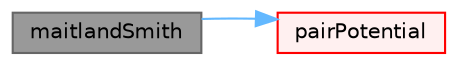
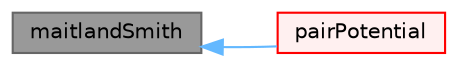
(229, 19) -> (250, 47)
